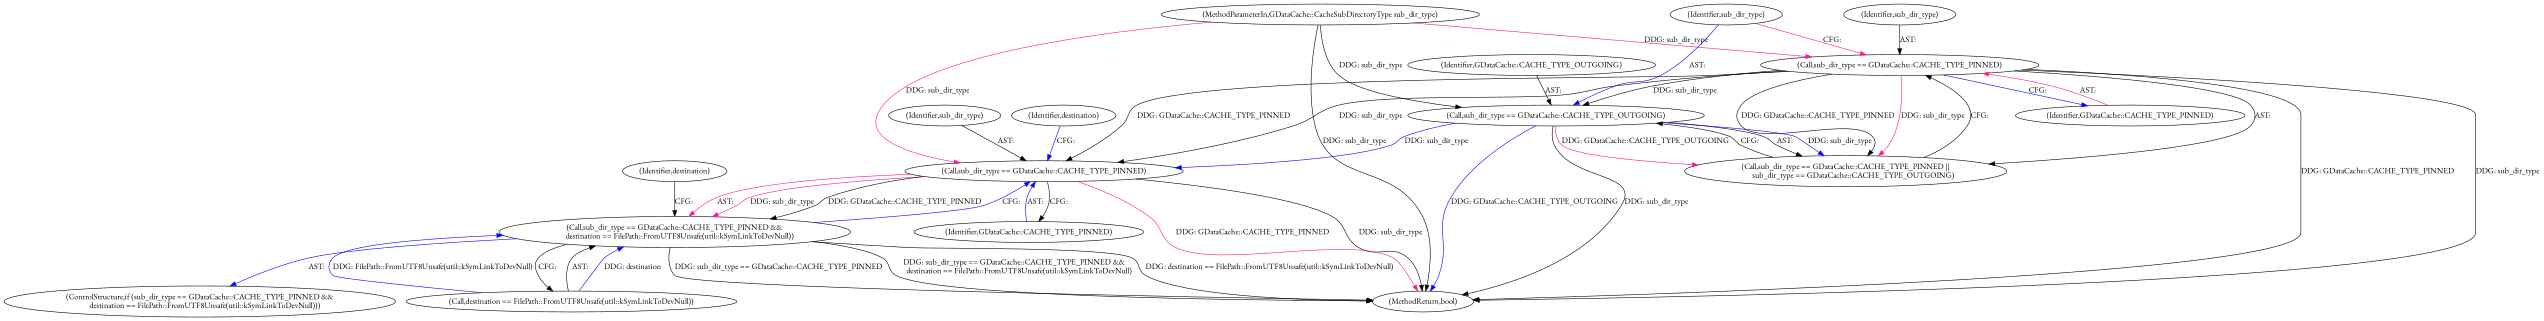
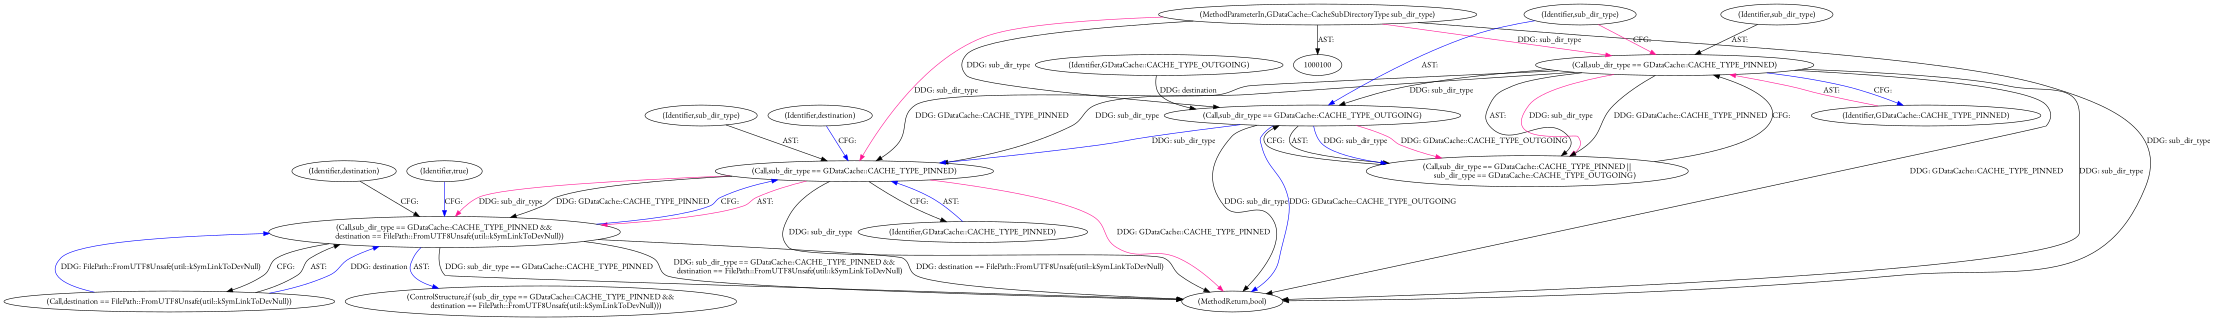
none -> (1318, 65)
(1554, 90) -> (1189, 90)
none -> (445, 171)
